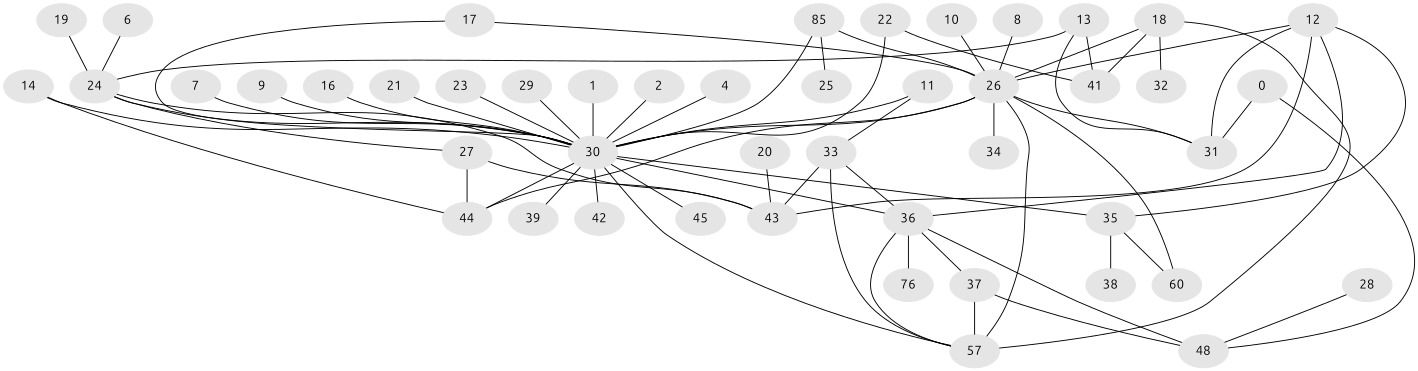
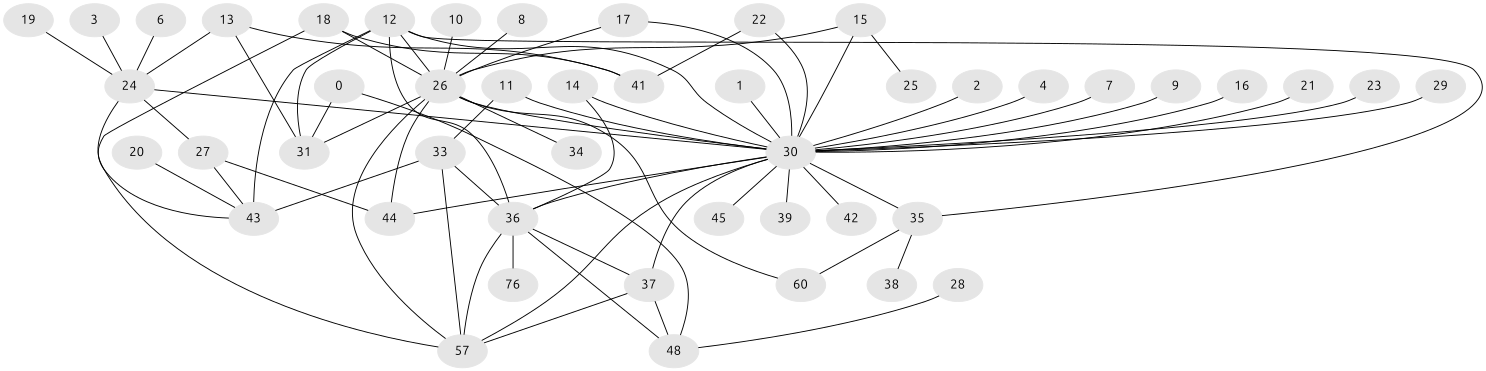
none -> (95, 20)
(819, 20) -> (861, 20)
none -> (632, 55)
(1161, 86) -> none
(244, 162) -> (606, 172)
none -> (693, 196)
